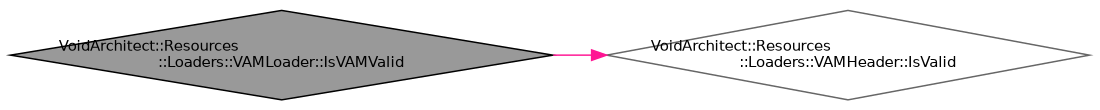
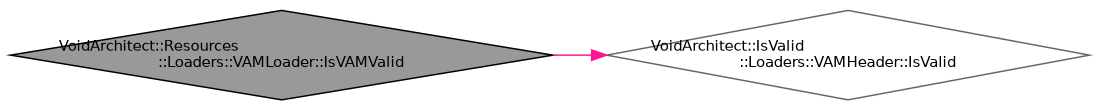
(848, 55) -> (848, 55)
